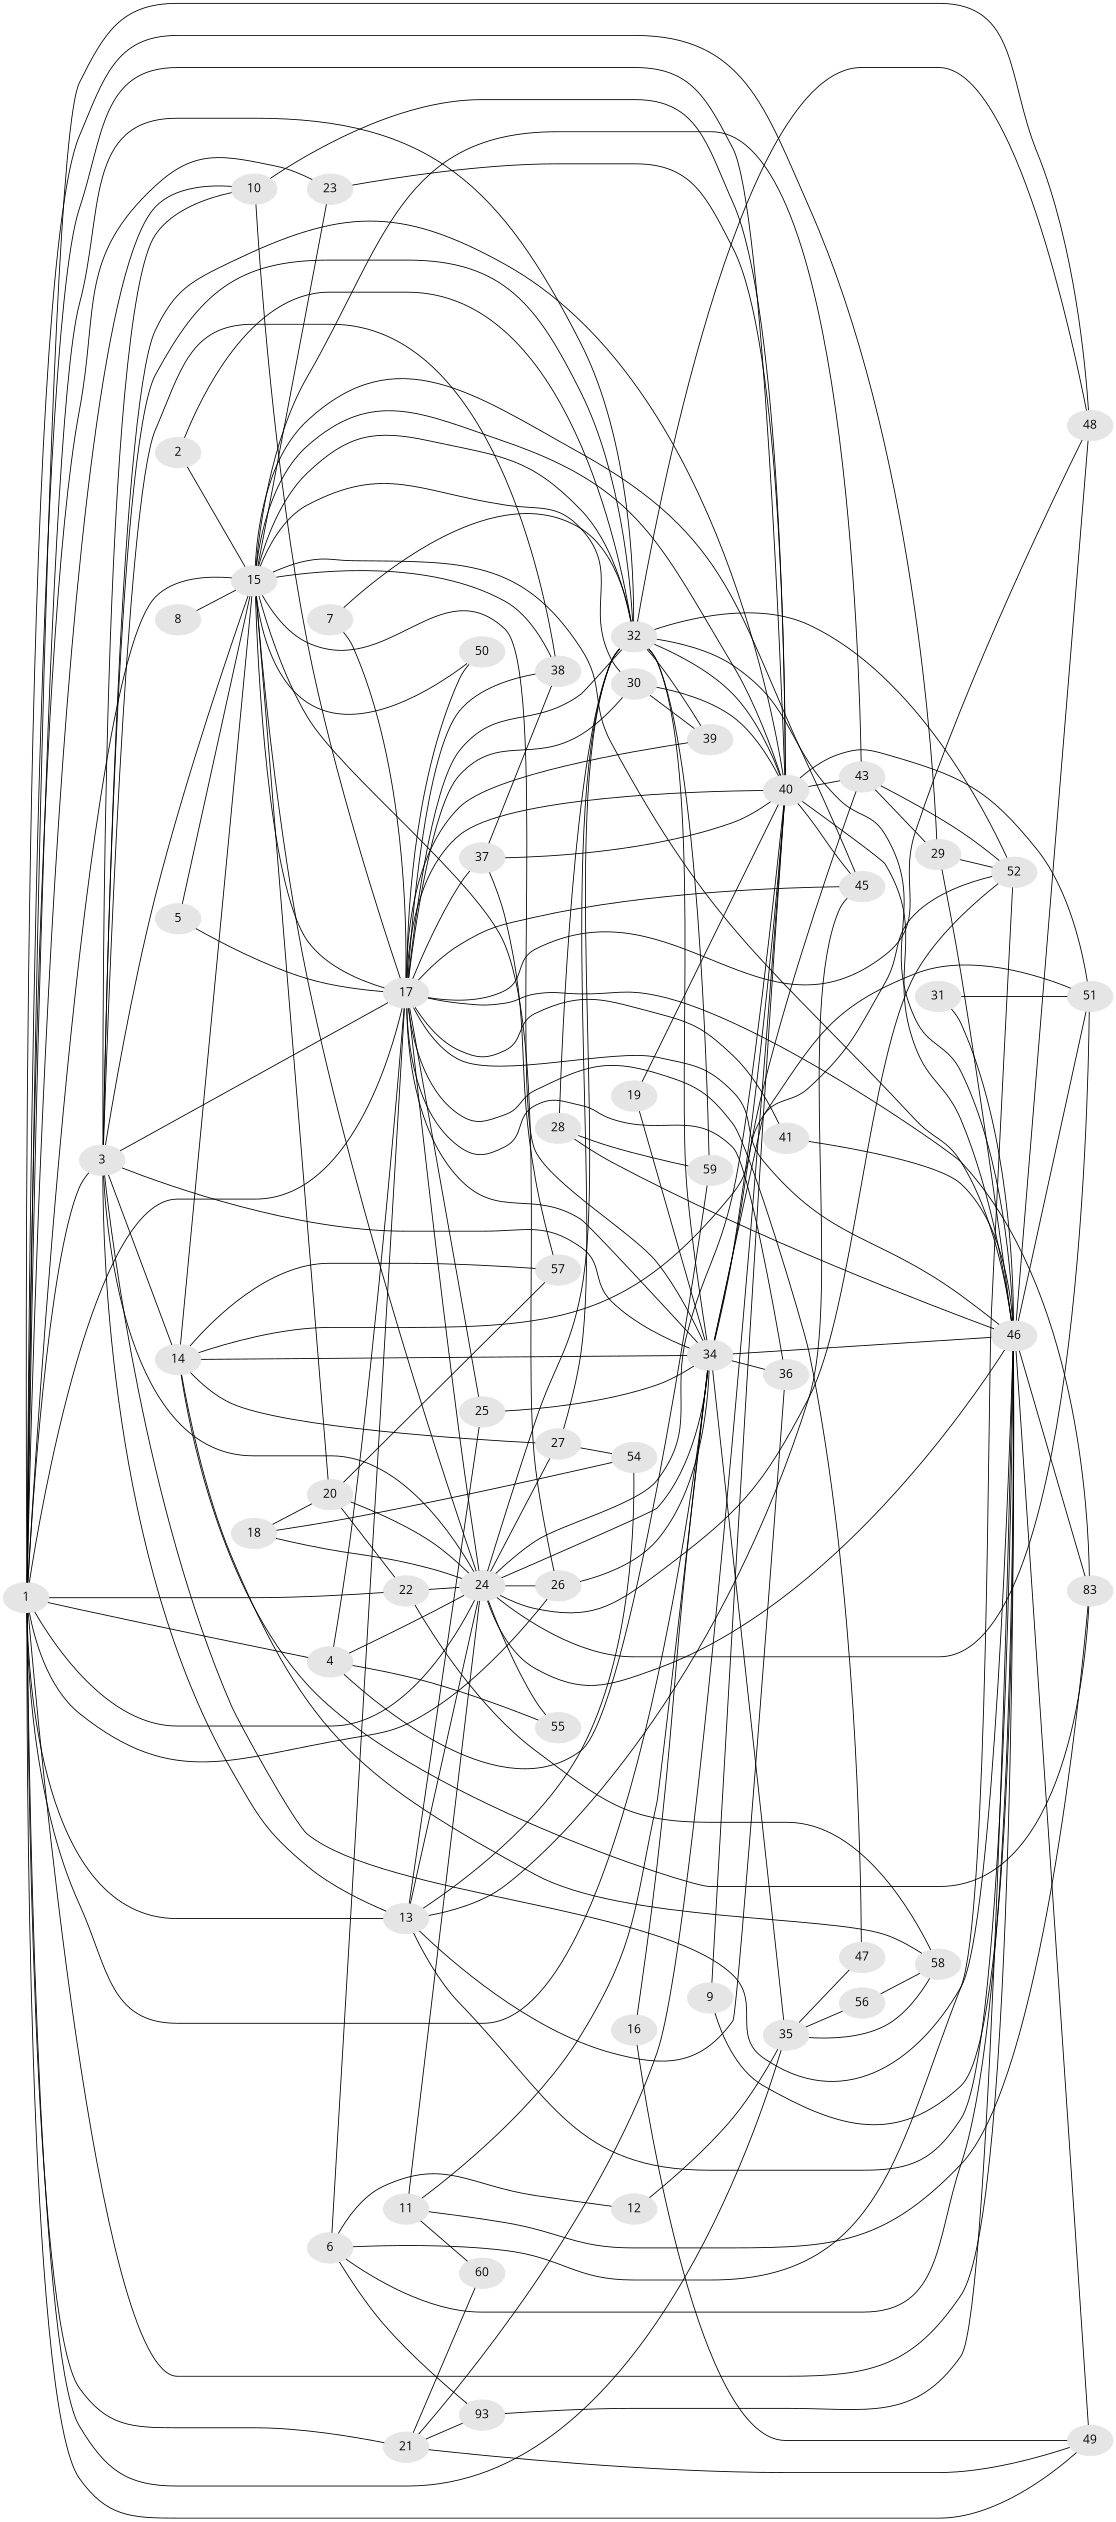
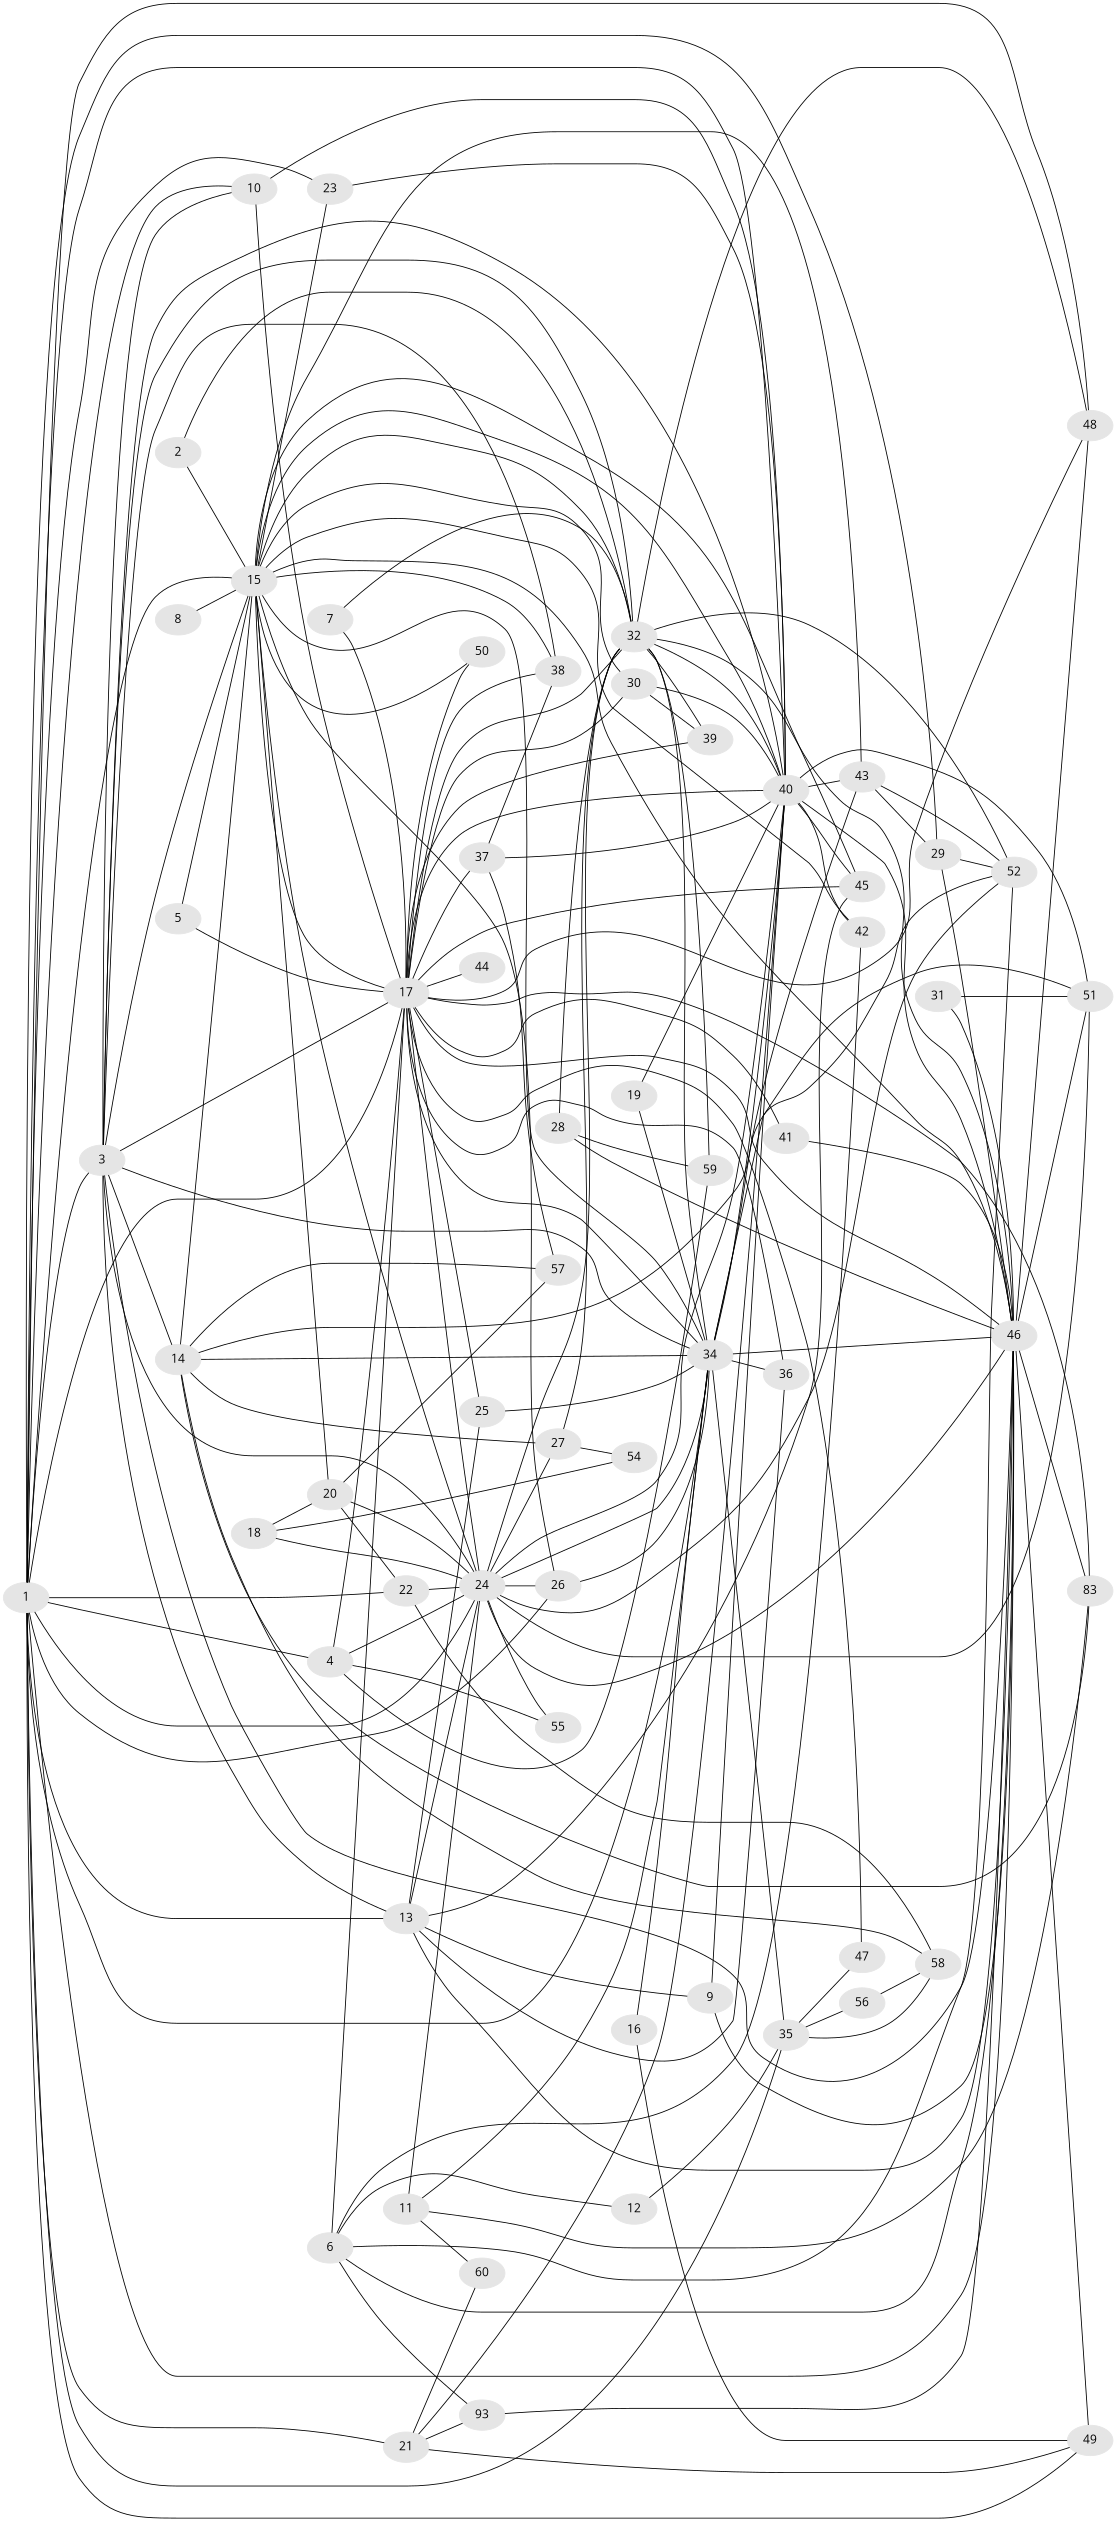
(64, 433) -> none
none -> (862, 932)
none -> (482, 968)
(570, 1768) -> (559, 1977)
